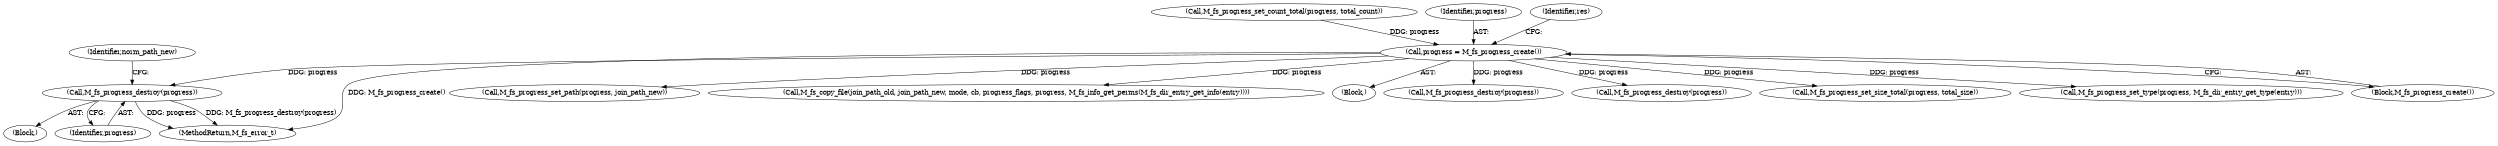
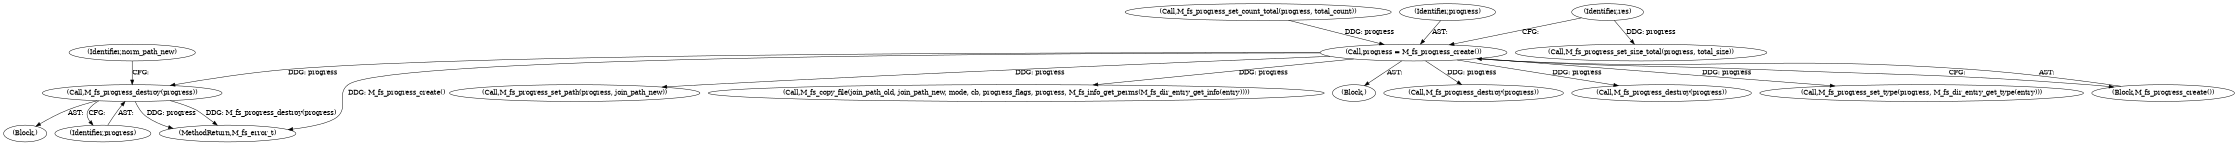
(1674, 72) -> (1623, 30)
